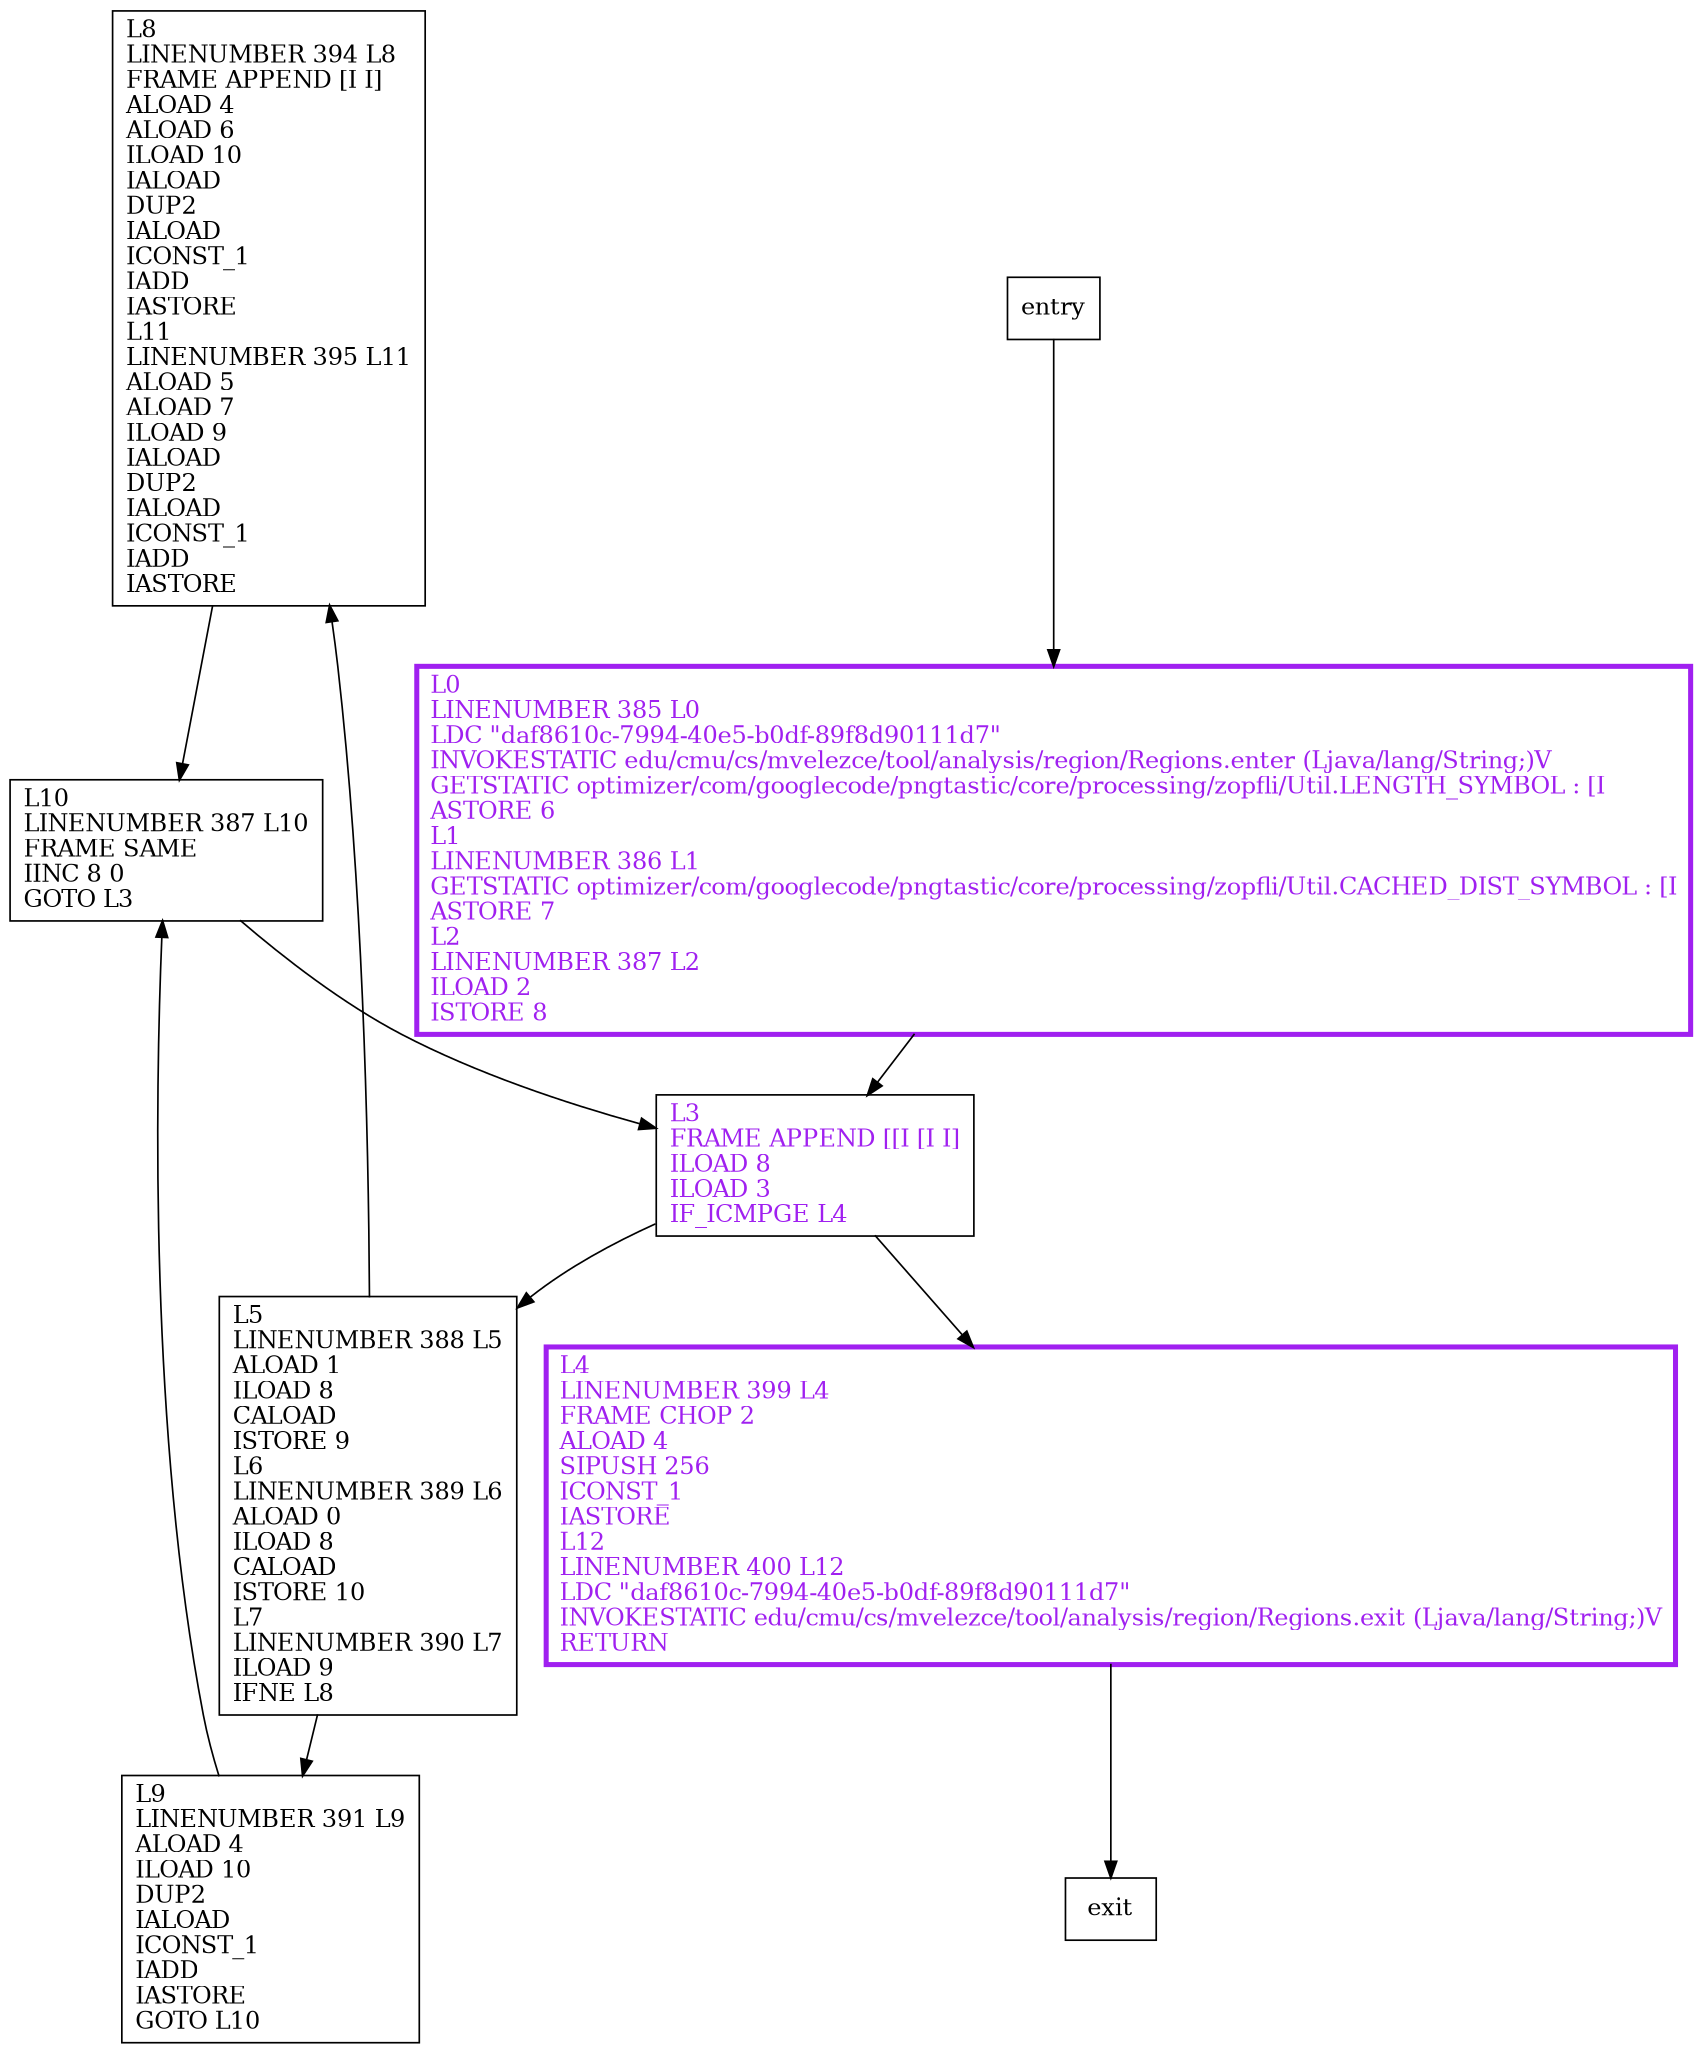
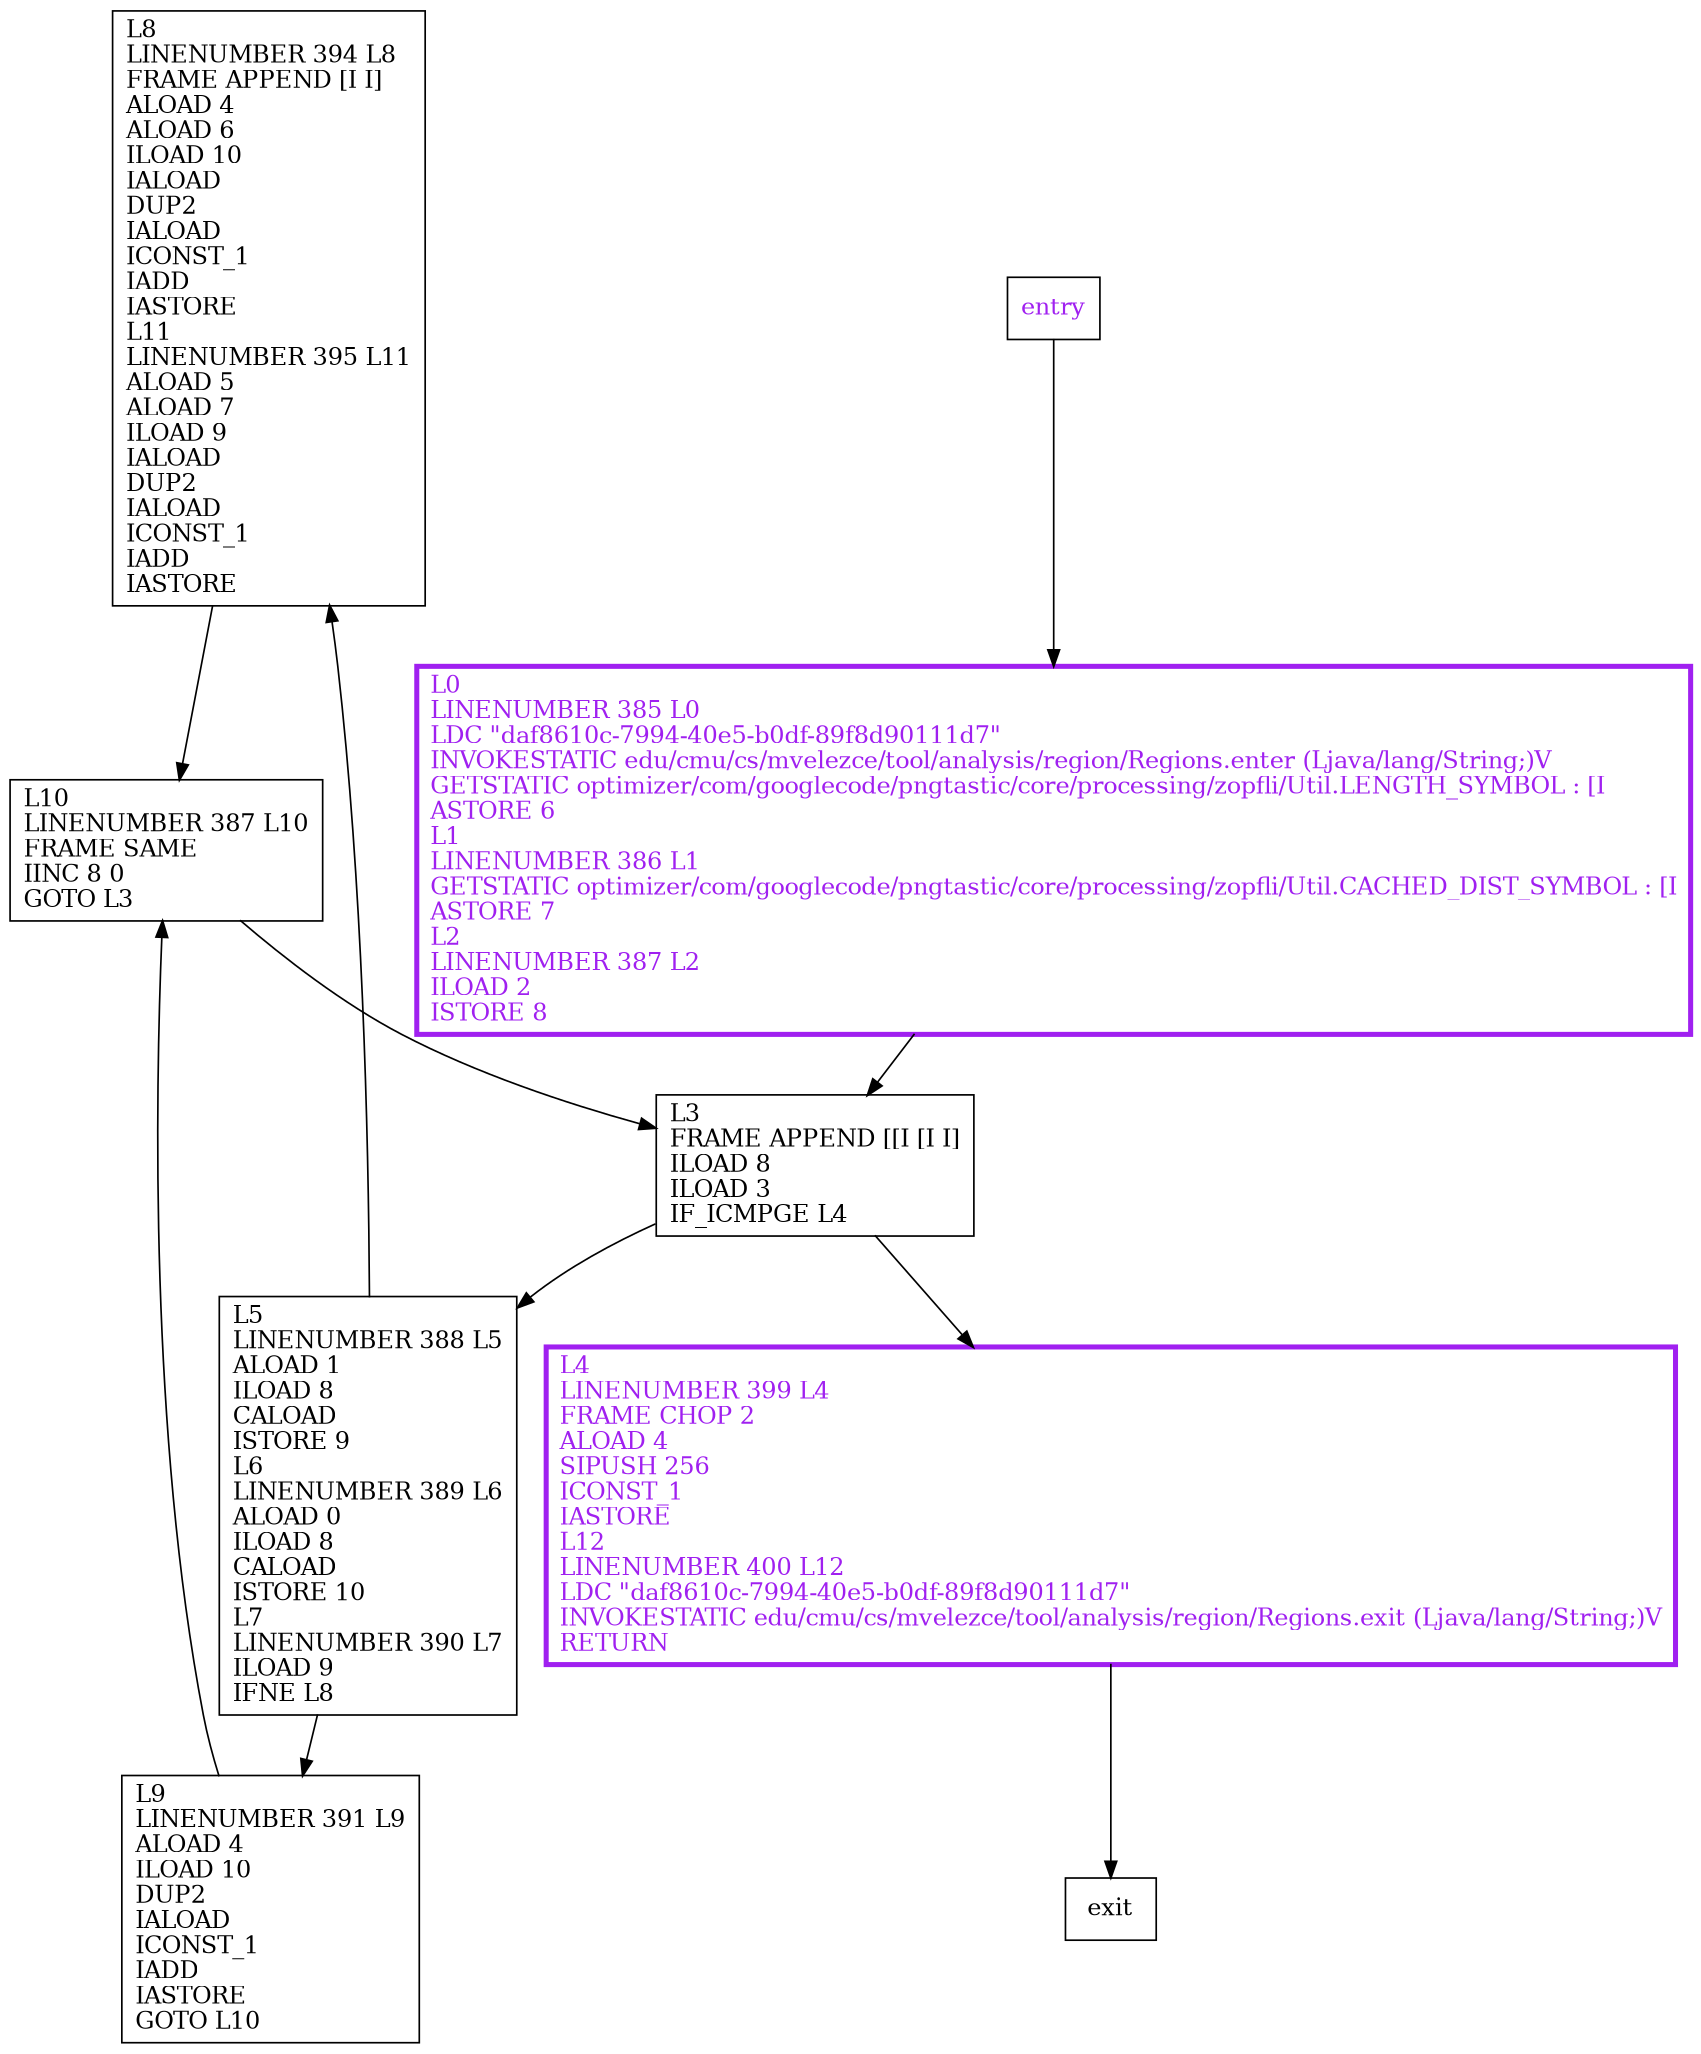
(1054, 308) -> (1054, 308)
(815, 1165) -> (815, 1165)
